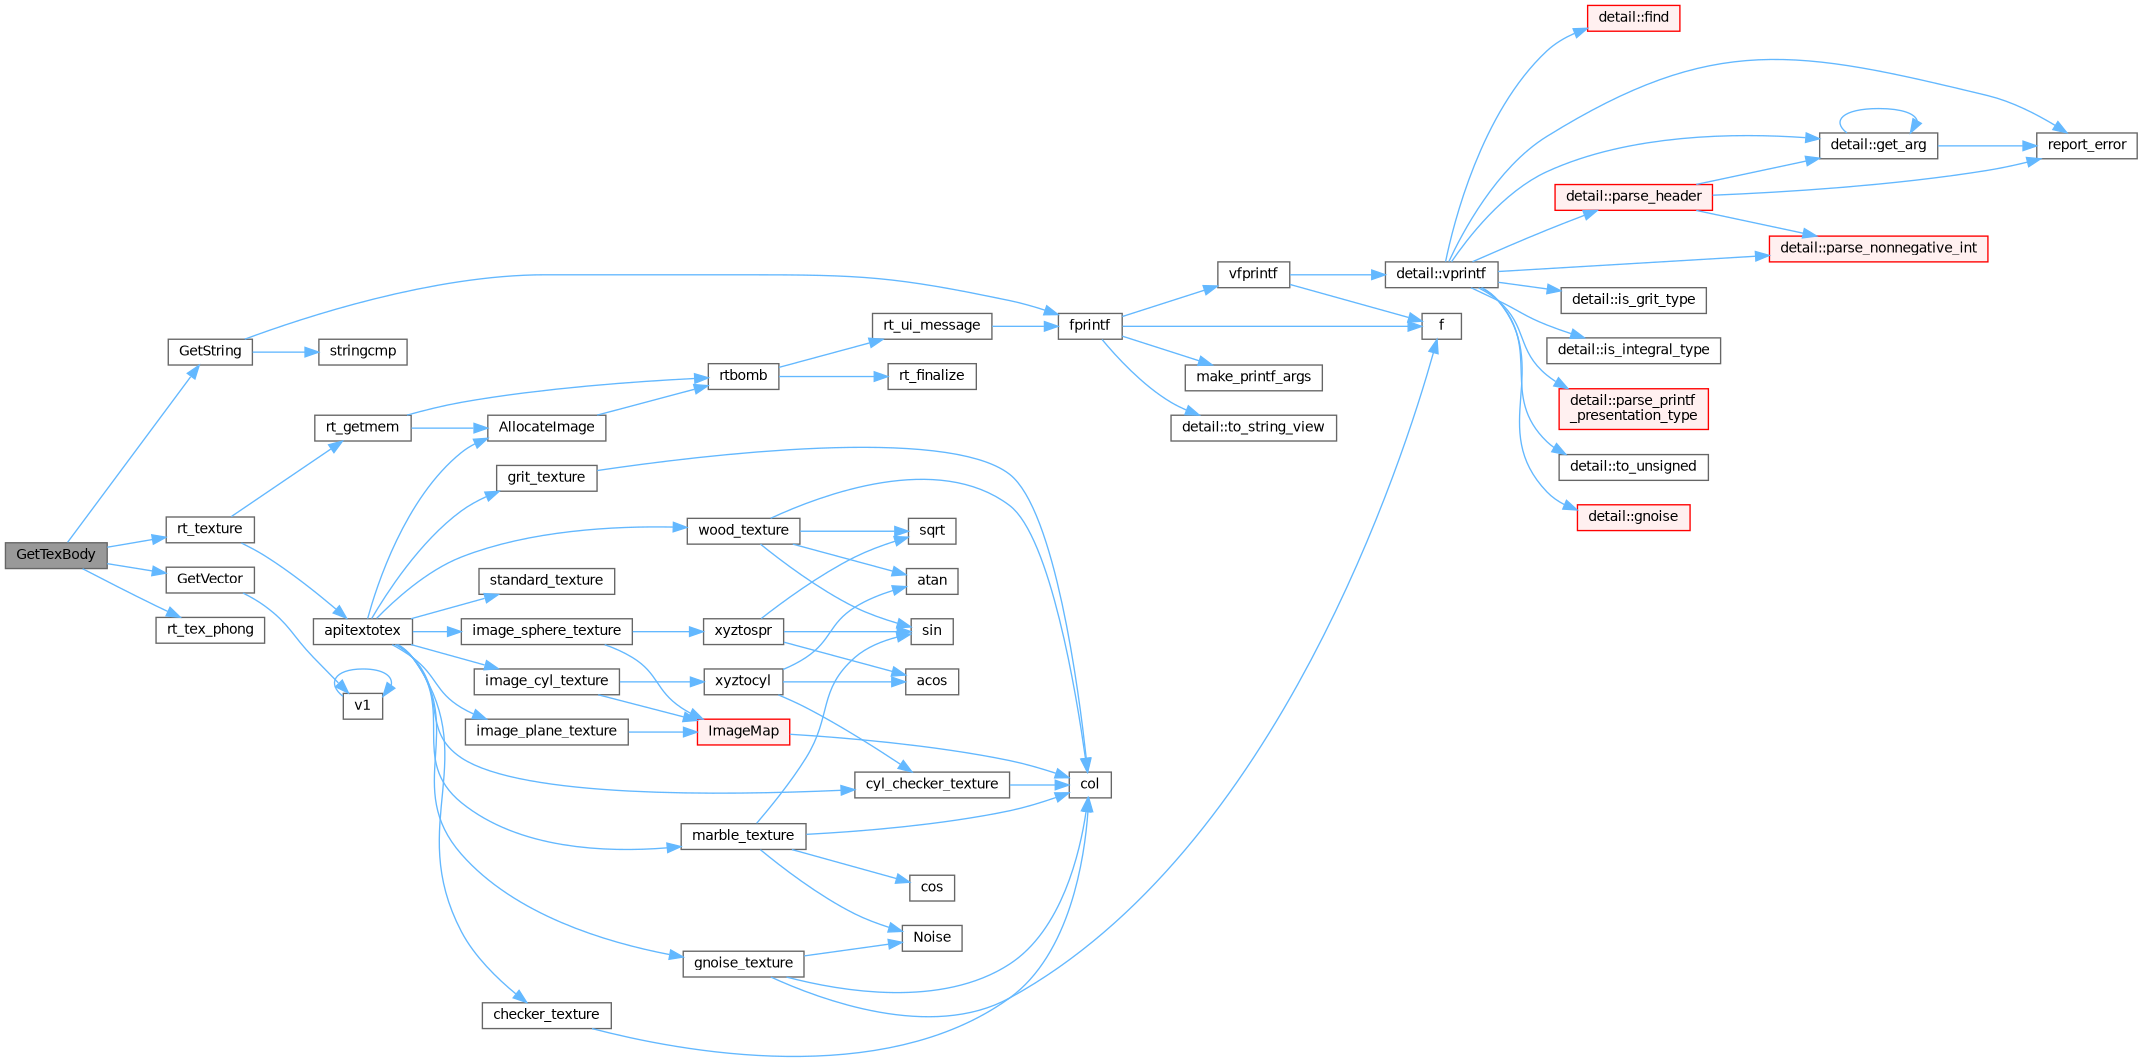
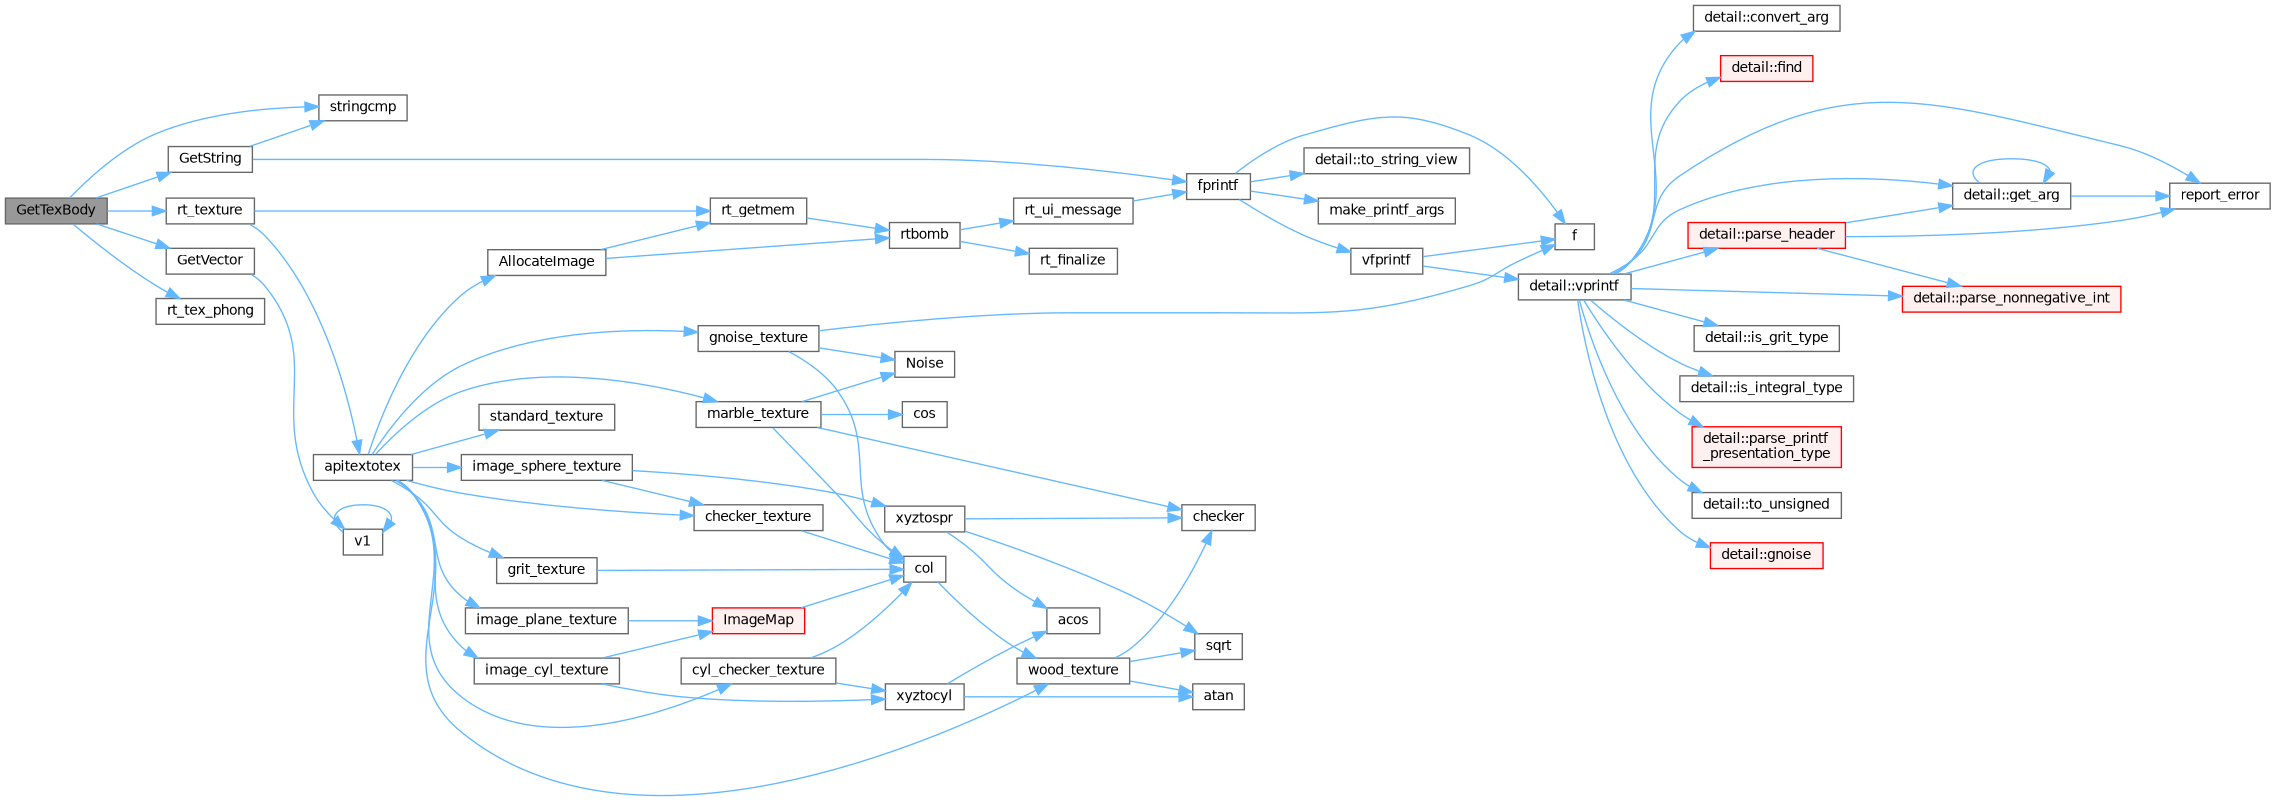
none -> (1767, 18)
none -> (176, 126)
(442, 428) -> (649, 238)
(1015, 512) -> (978, 620)
(932, 632) -> (1219, 518)
(649, 672) -> (646, 491)
(841, 727) -> (854, 686)
